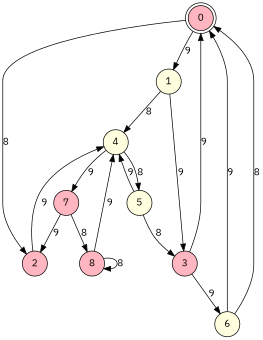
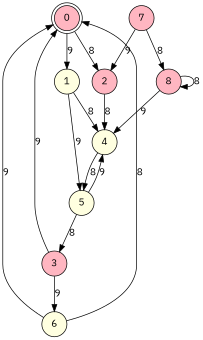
(89, 166) -> none
(176, 169) -> (74, 139)
(44, 203) -> (108, 112)
